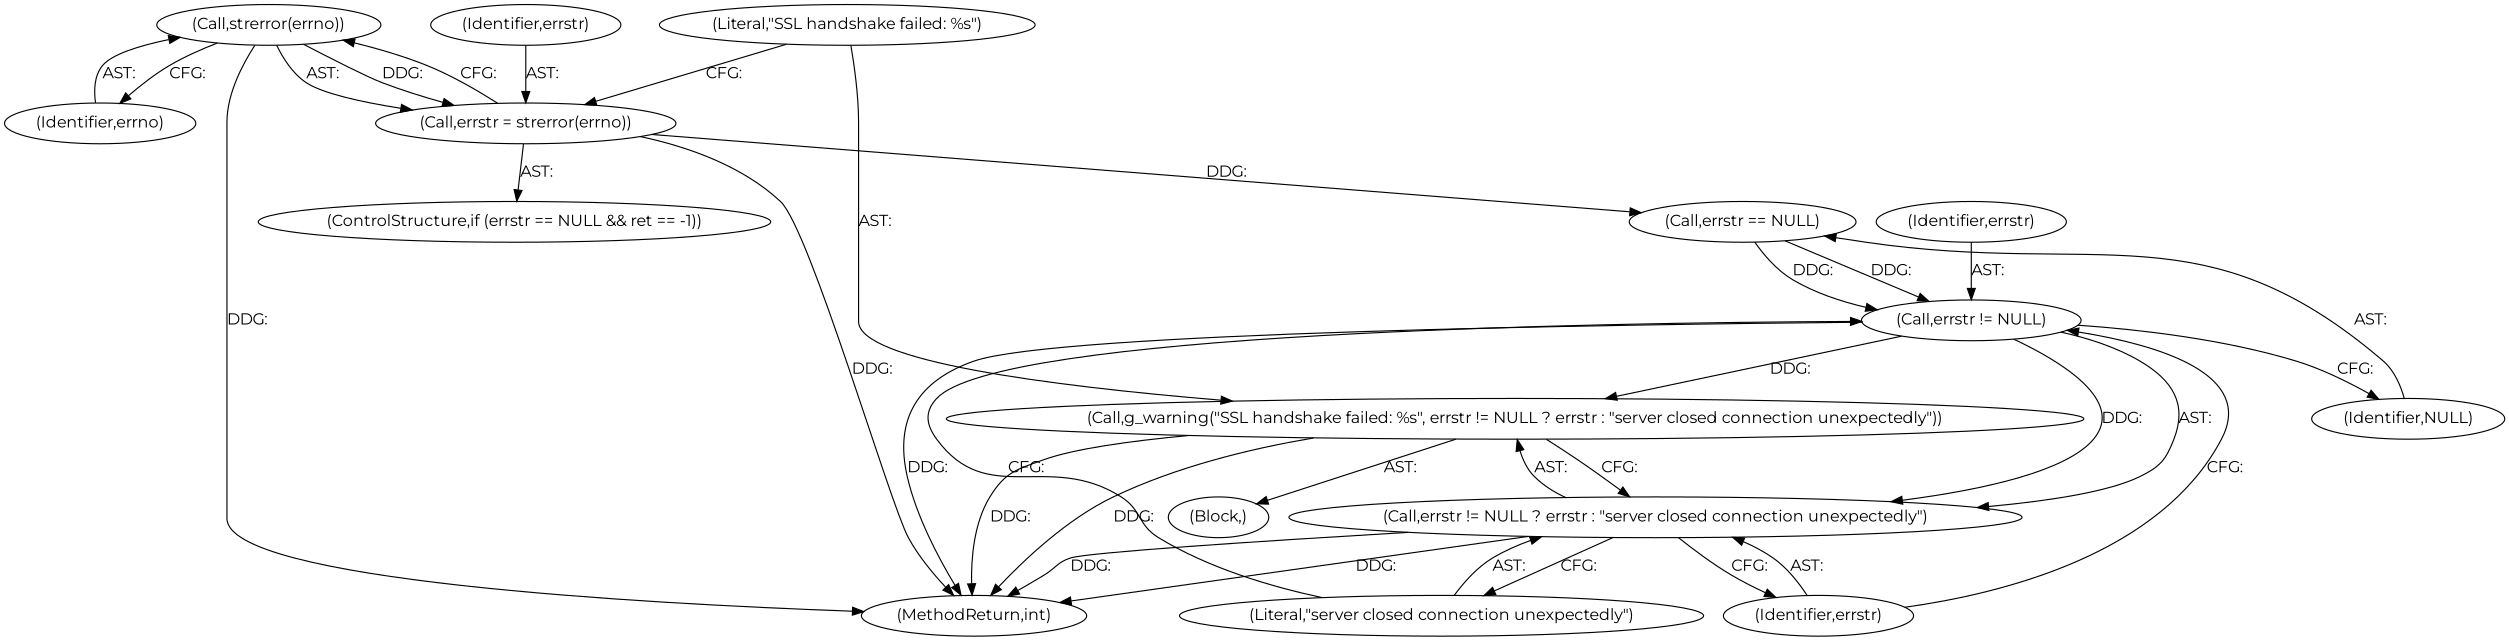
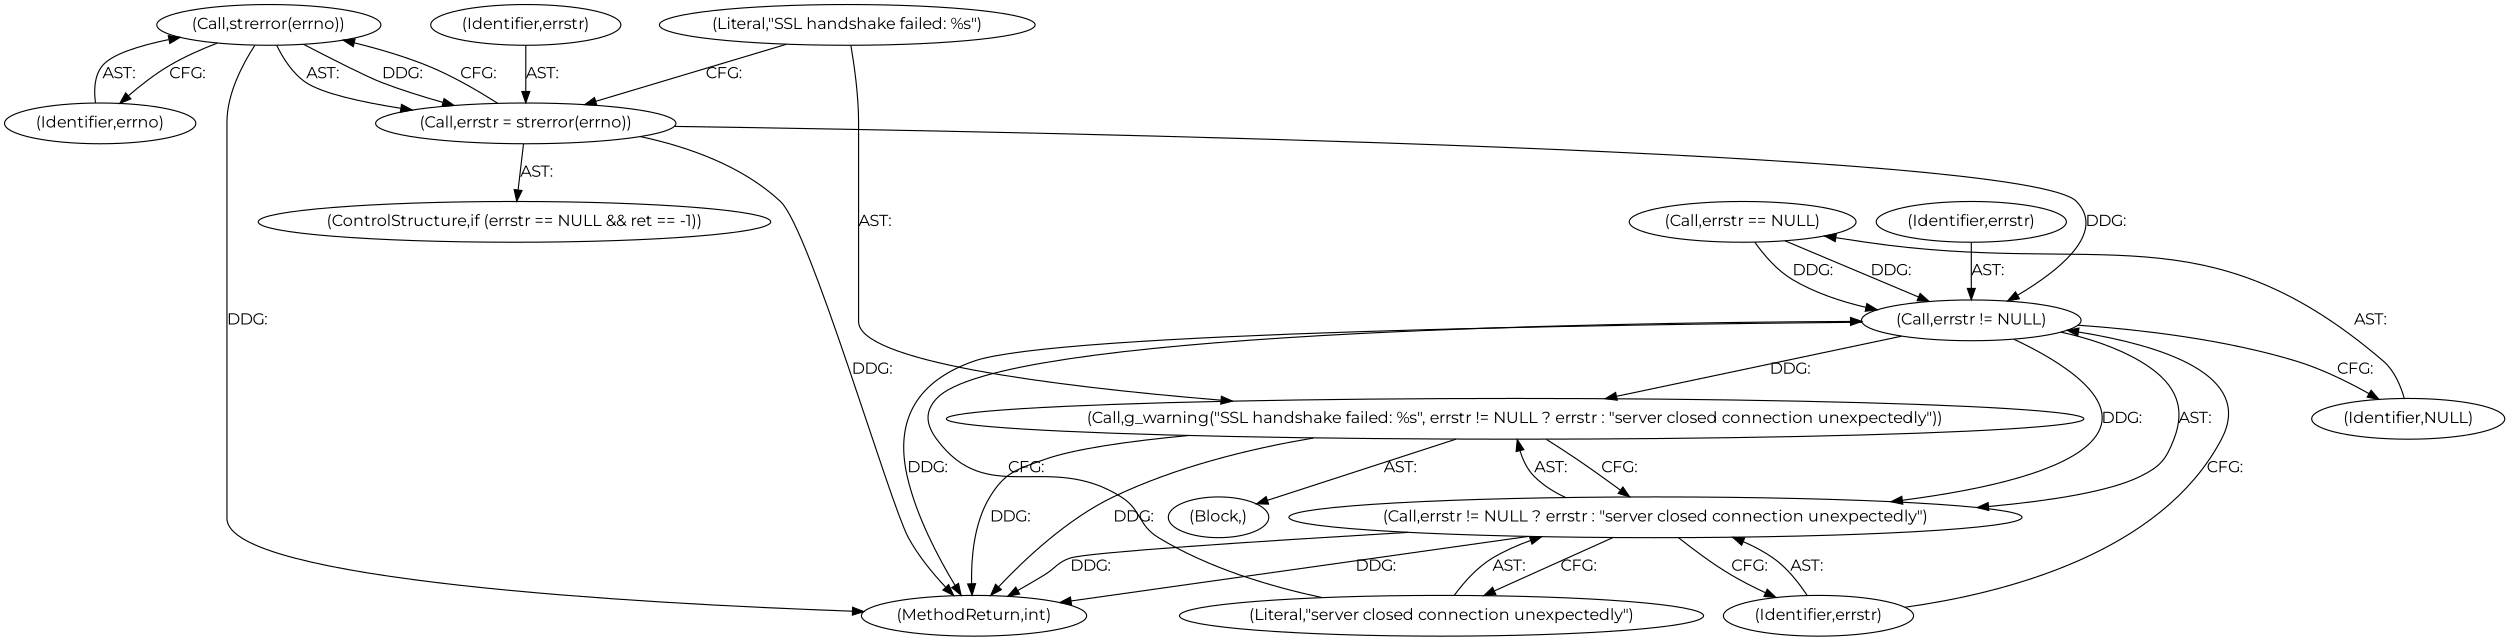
(1141, 173) -> (1441, 145)
